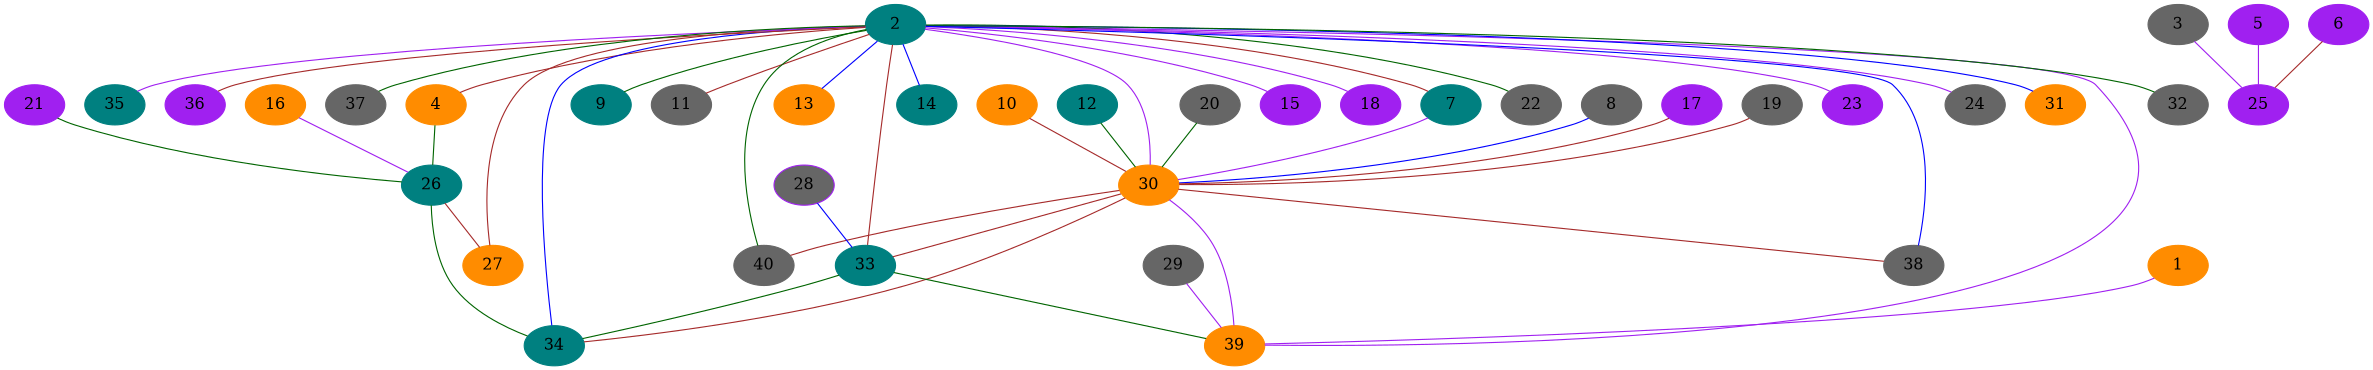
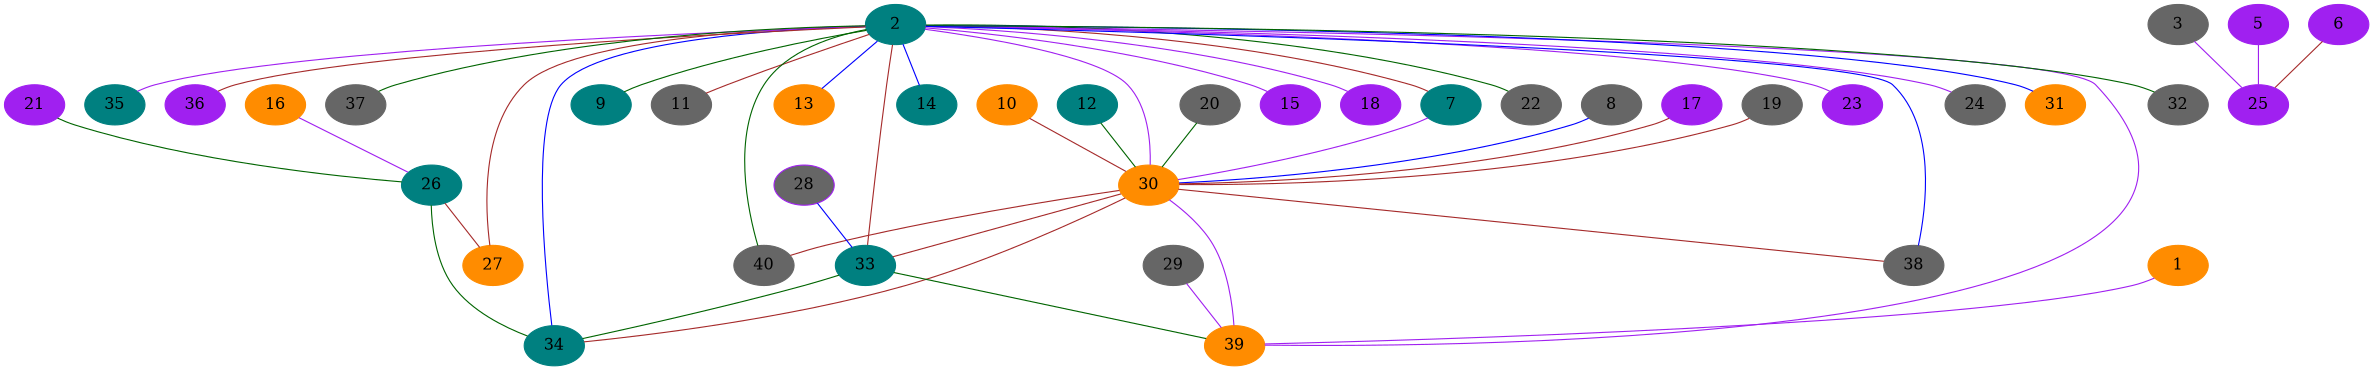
(436, 105) -> none
